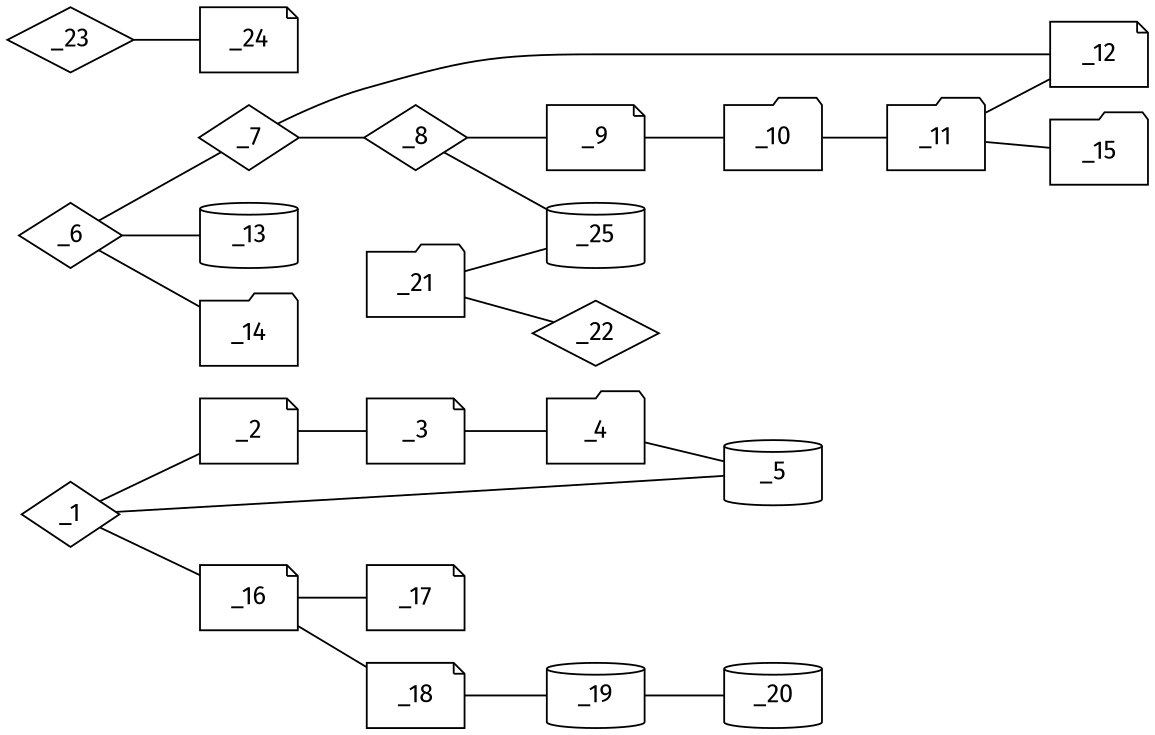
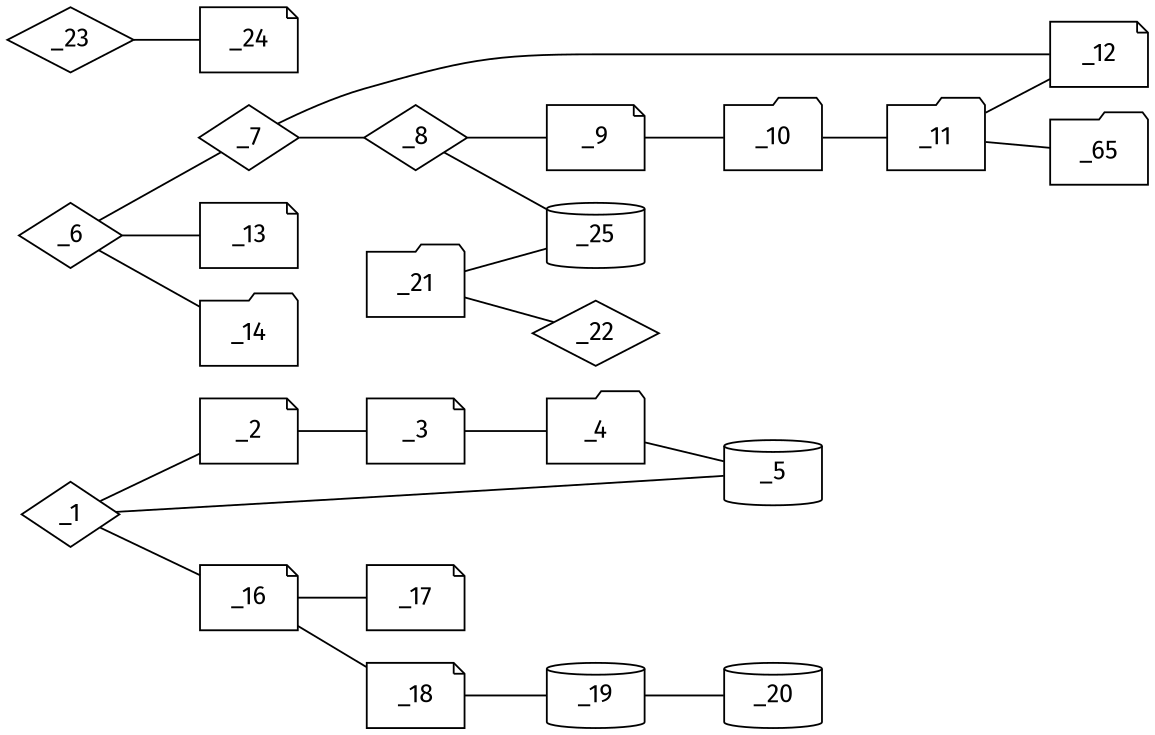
(1099, 152) -> (1099, 152)
(249, 235) -> (249, 235)
